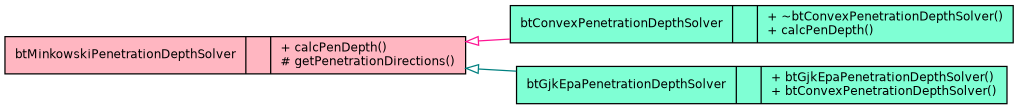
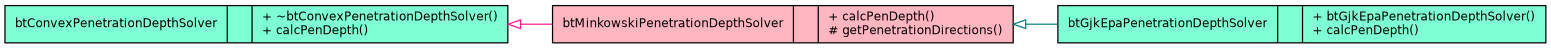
(494, 40) -> (536, 24)
(884, 91) -> (1366, 30)
